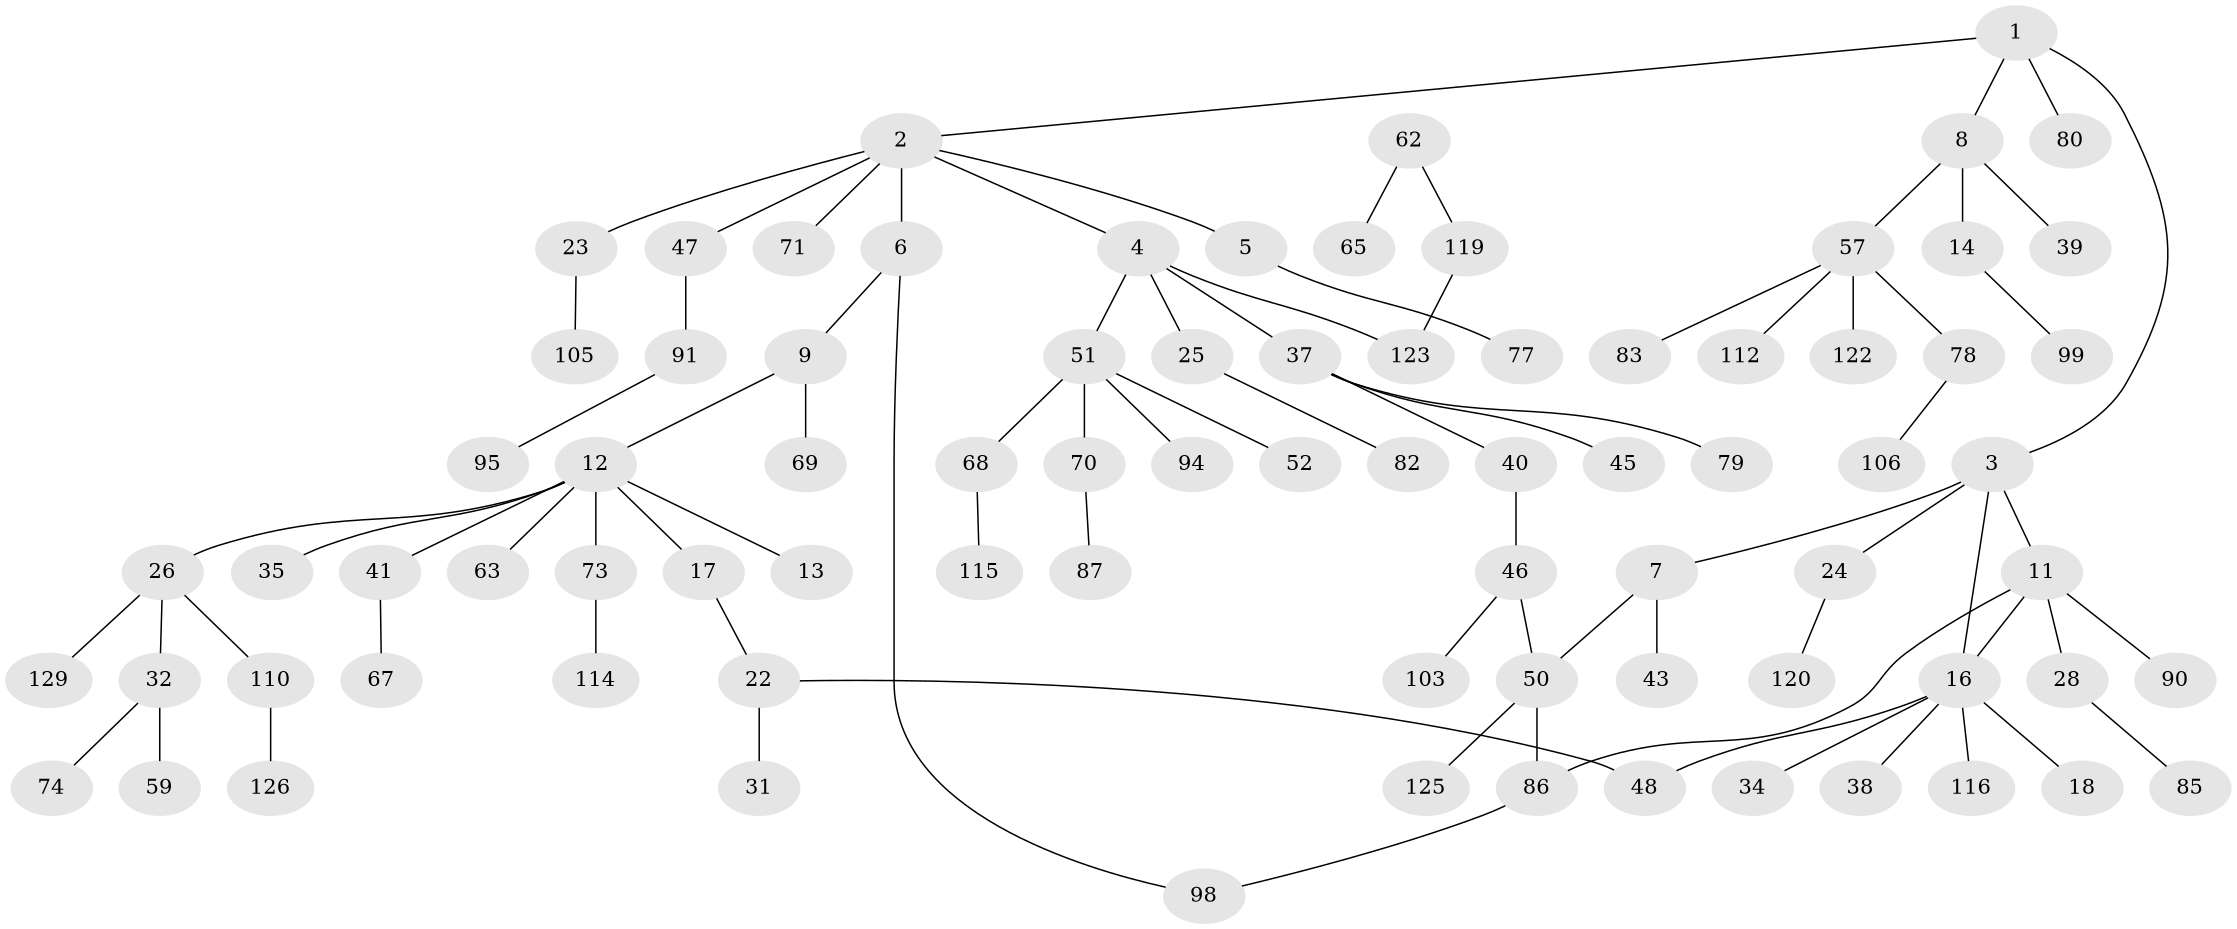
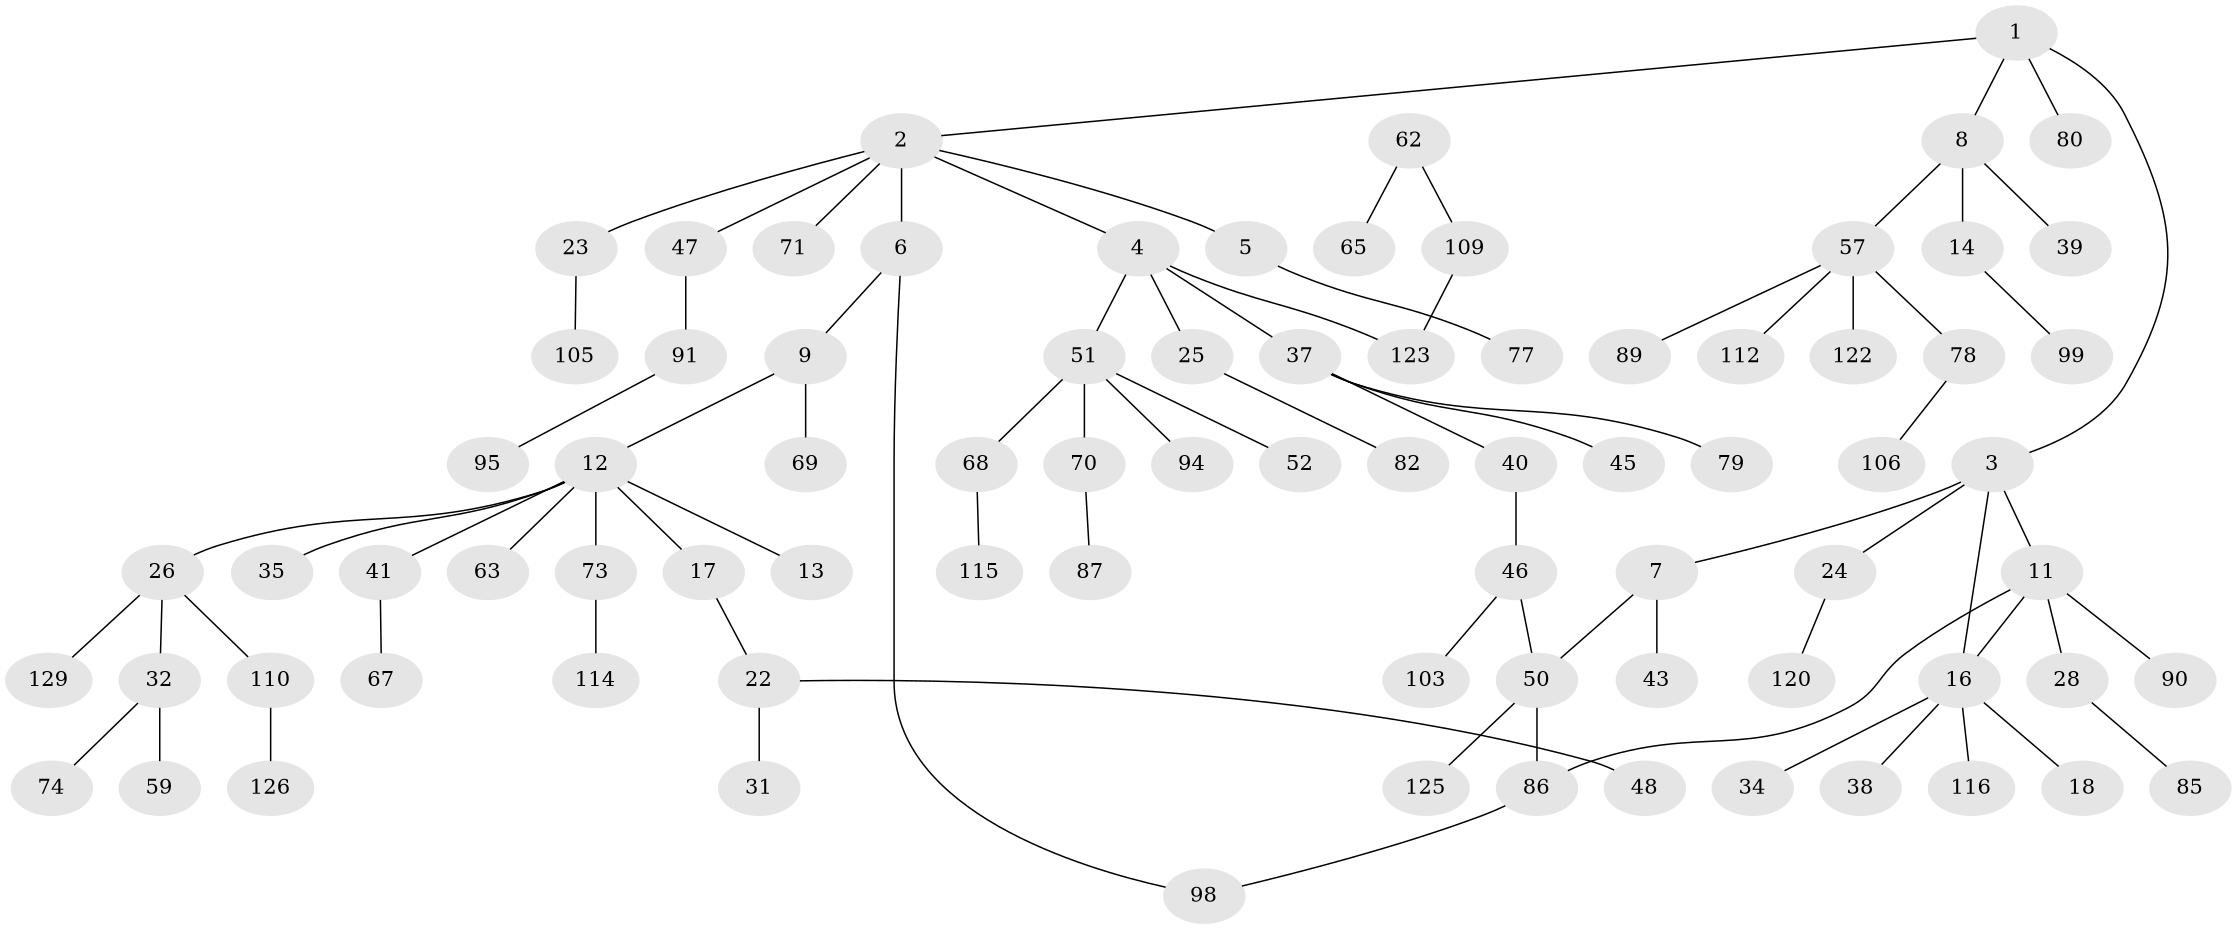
(1465, 249) -> (1465, 249)
(1630, 357) -> (1630, 357)
(1827, 727) -> none
